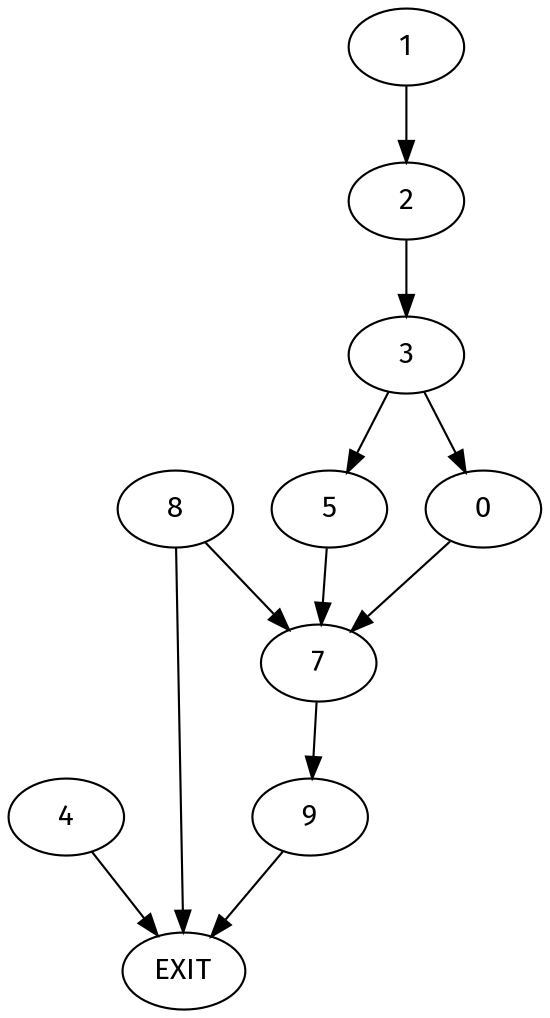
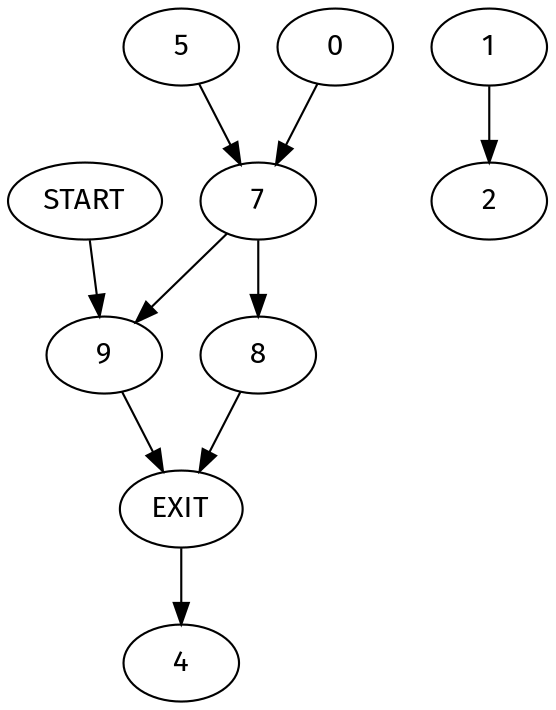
none -> (85, 201)
(406, 355) -> none
(239, 578) -> (258, 268)
(118, 885) -> (181, 576)
